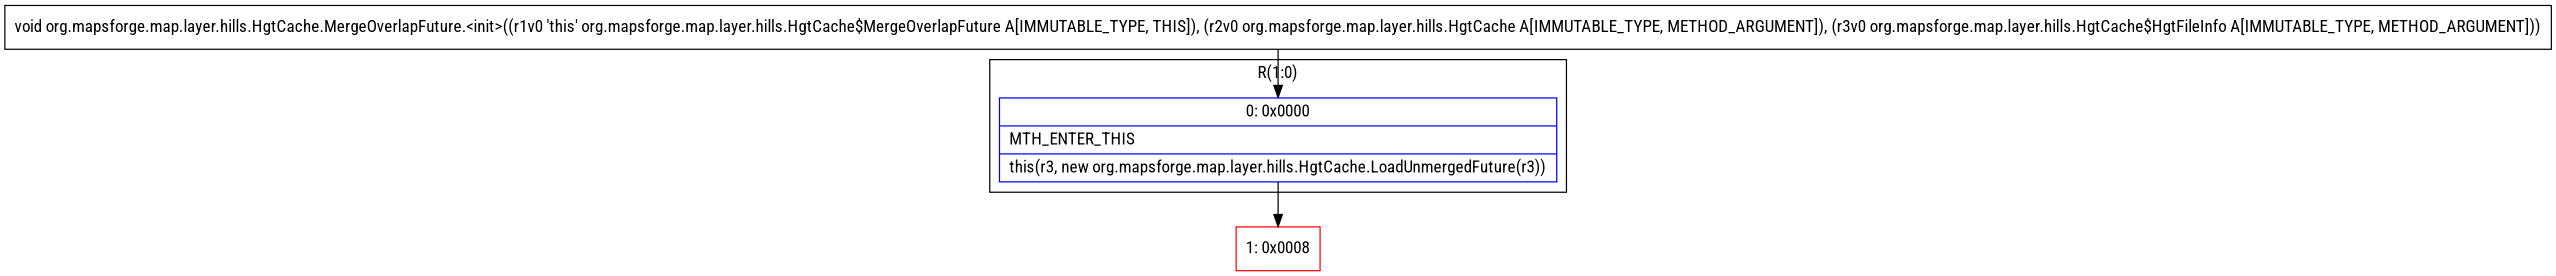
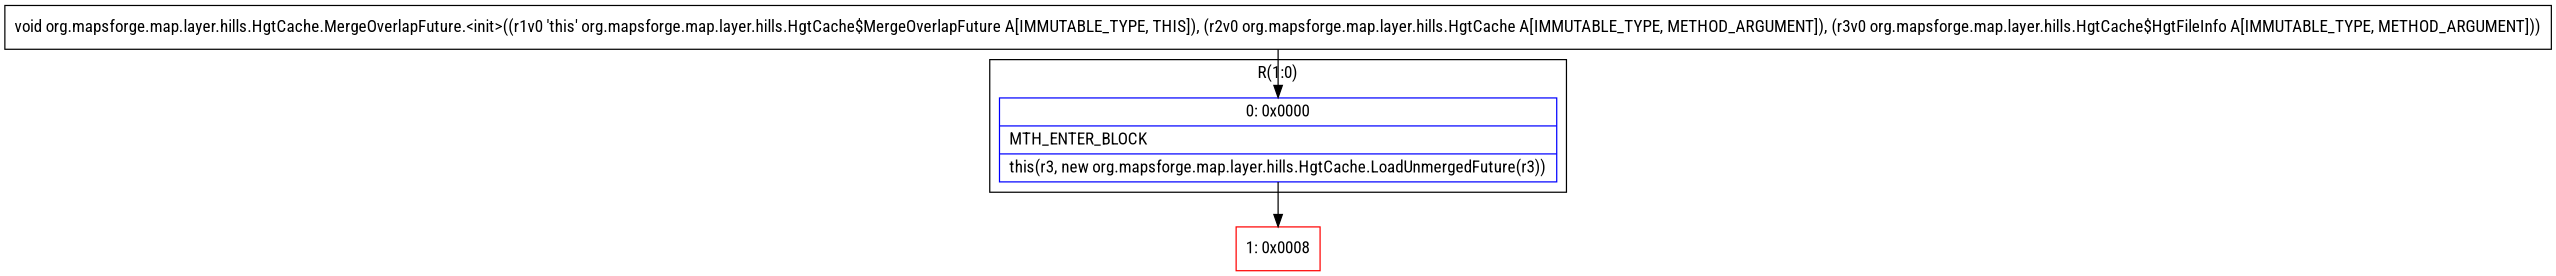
(1072, 139) -> (1079, 139)
